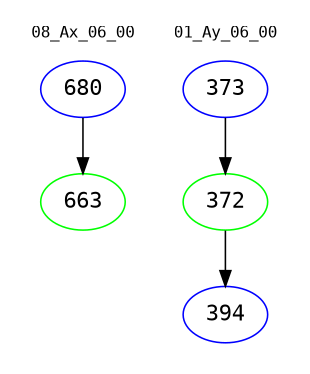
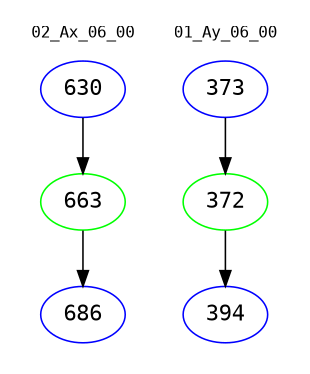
(84, 34) -> (84, 34)
(83, 89) -> (83, 89)
none -> (83, 315)
